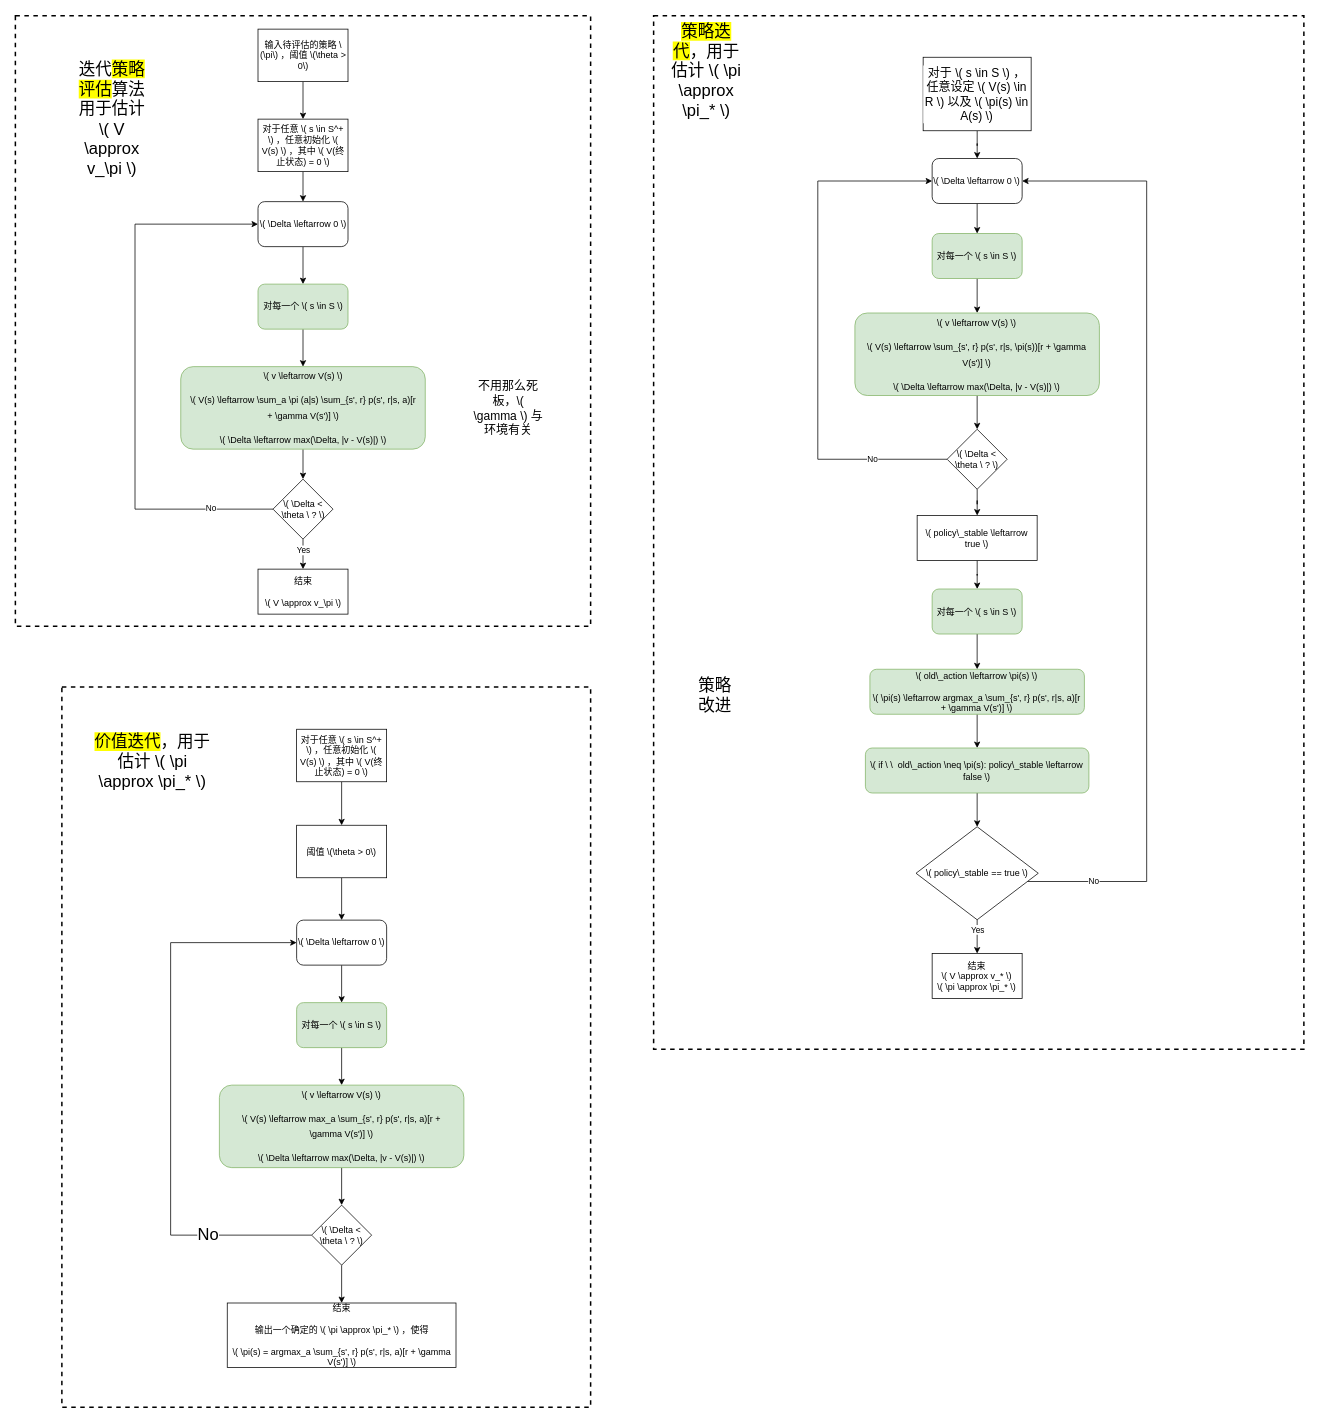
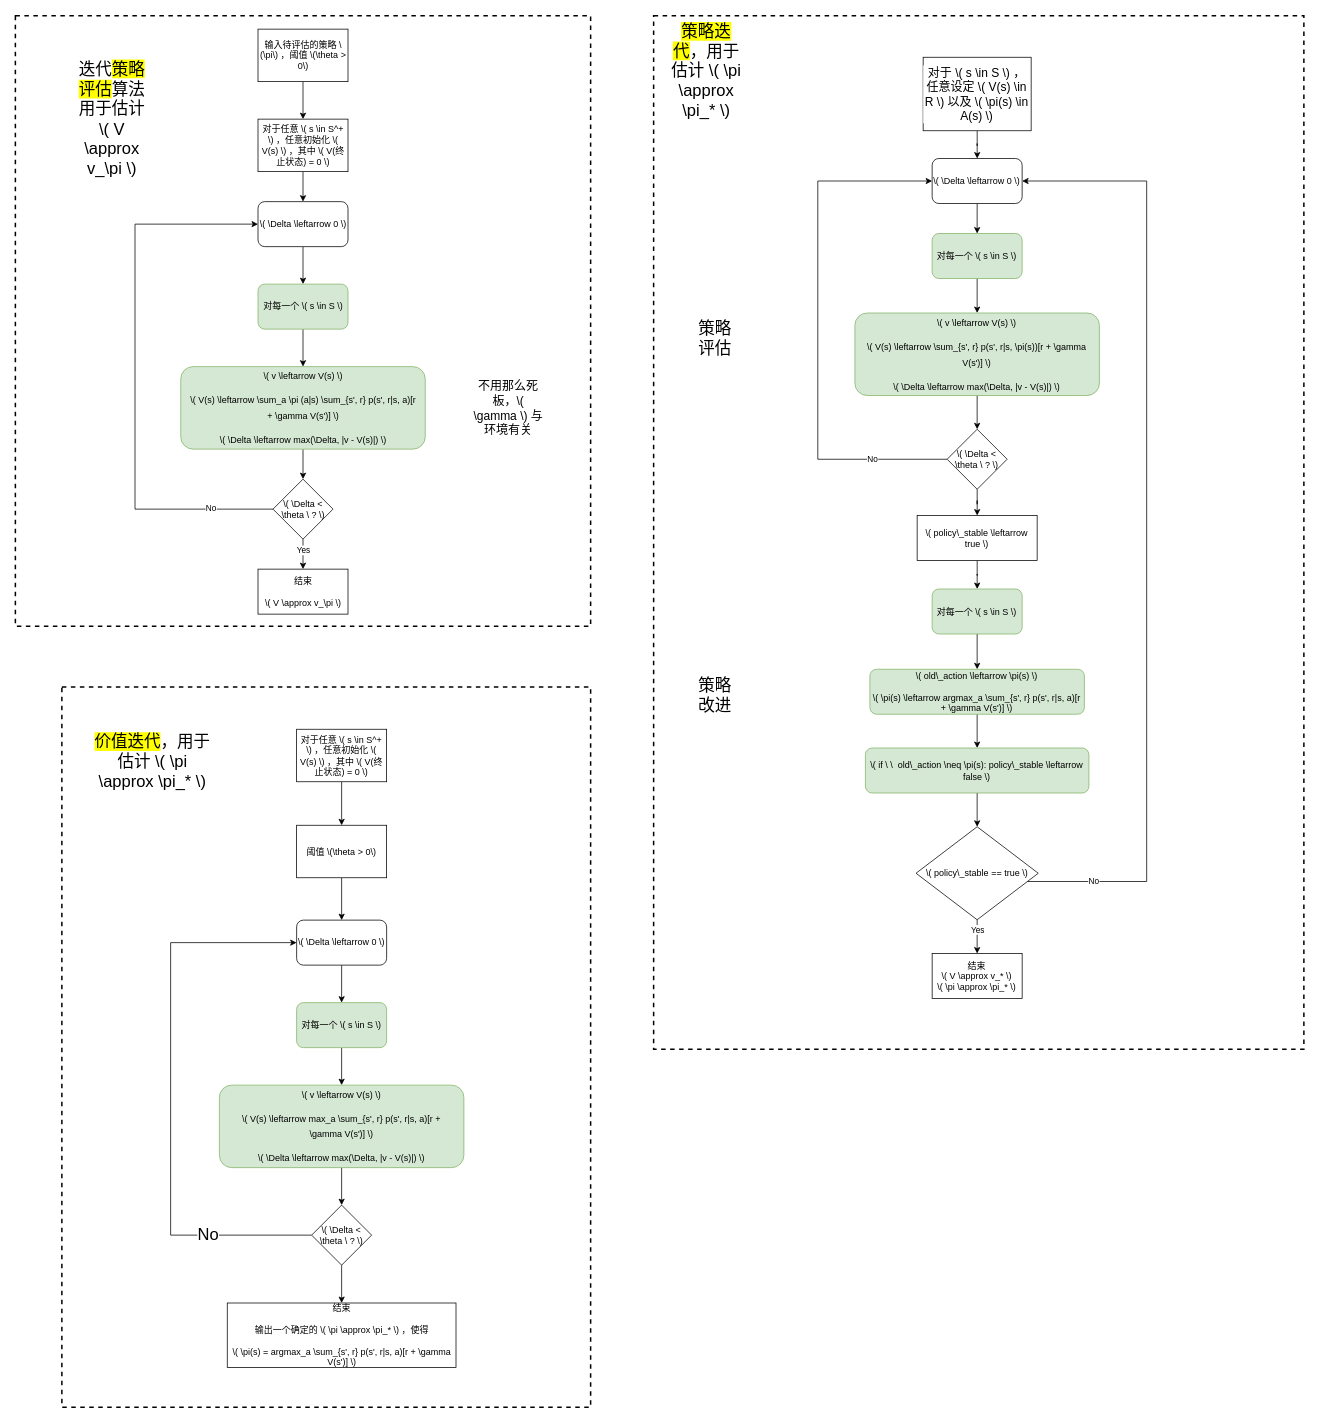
none -> (715, 339)
